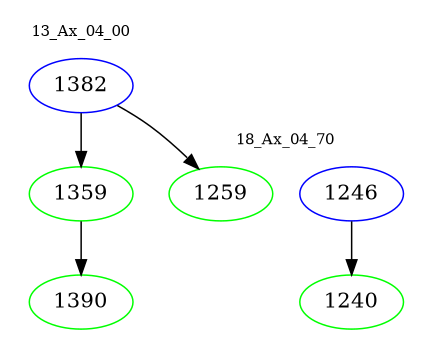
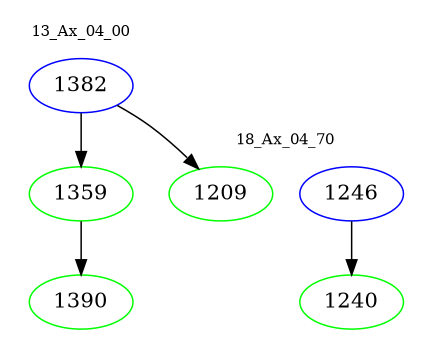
(221, 194) -> (221, 194)
